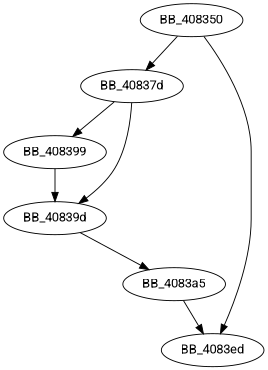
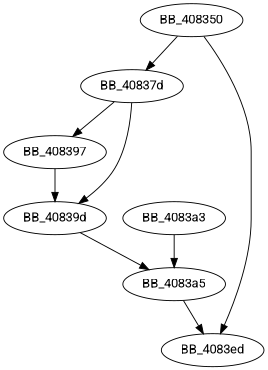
(55, 152) -> (55, 152)
none -> (174, 218)
